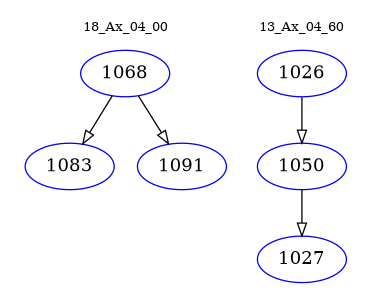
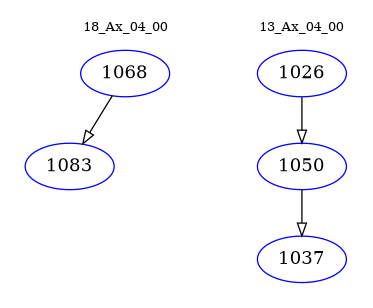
(302, 28) -> (302, 28)
(182, 166) -> none
(302, 259) -> (302, 259)
